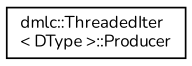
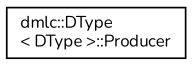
(96, 33) -> (96, 33)
